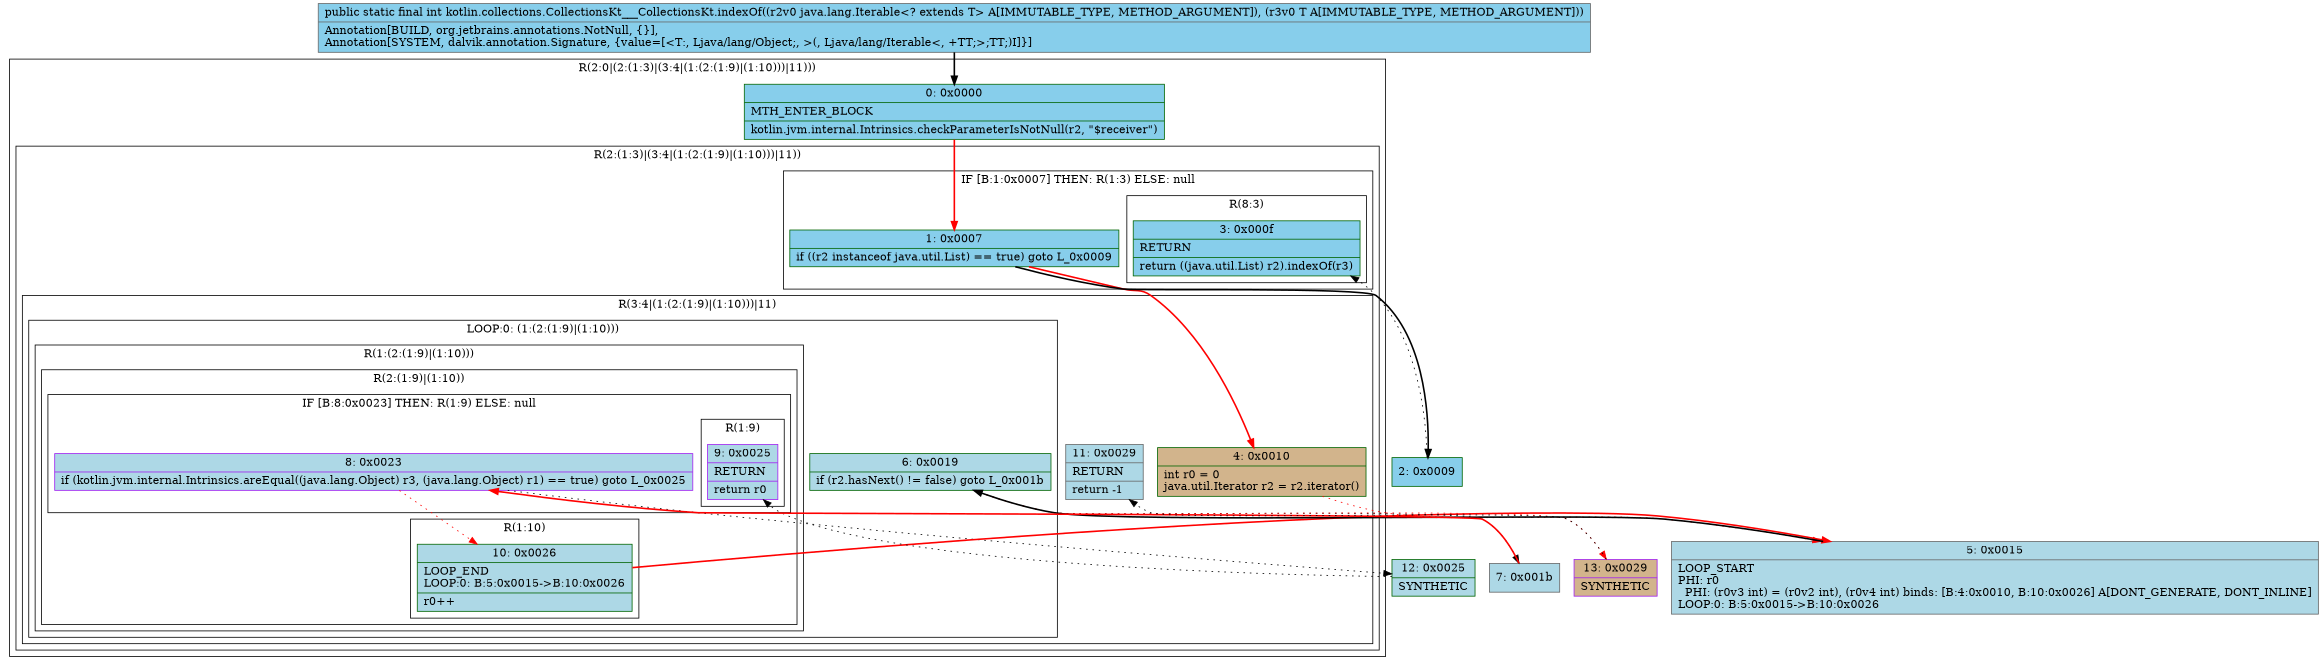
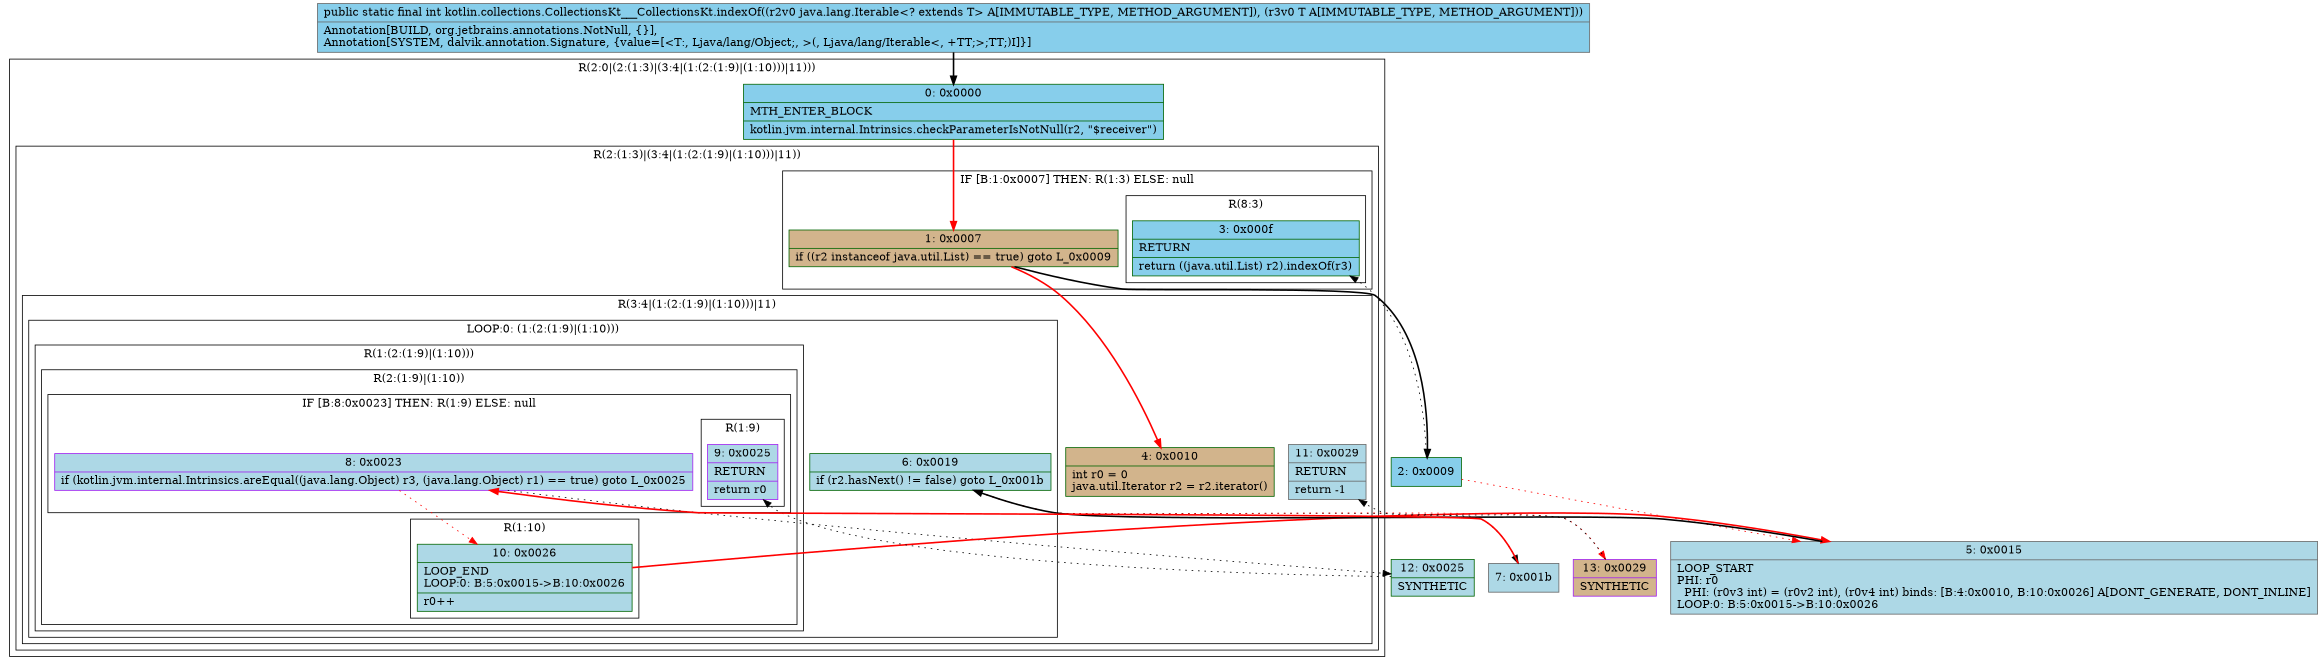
(954, 248) -> (954, 248)
(1567, 517) -> (1619, 508)
